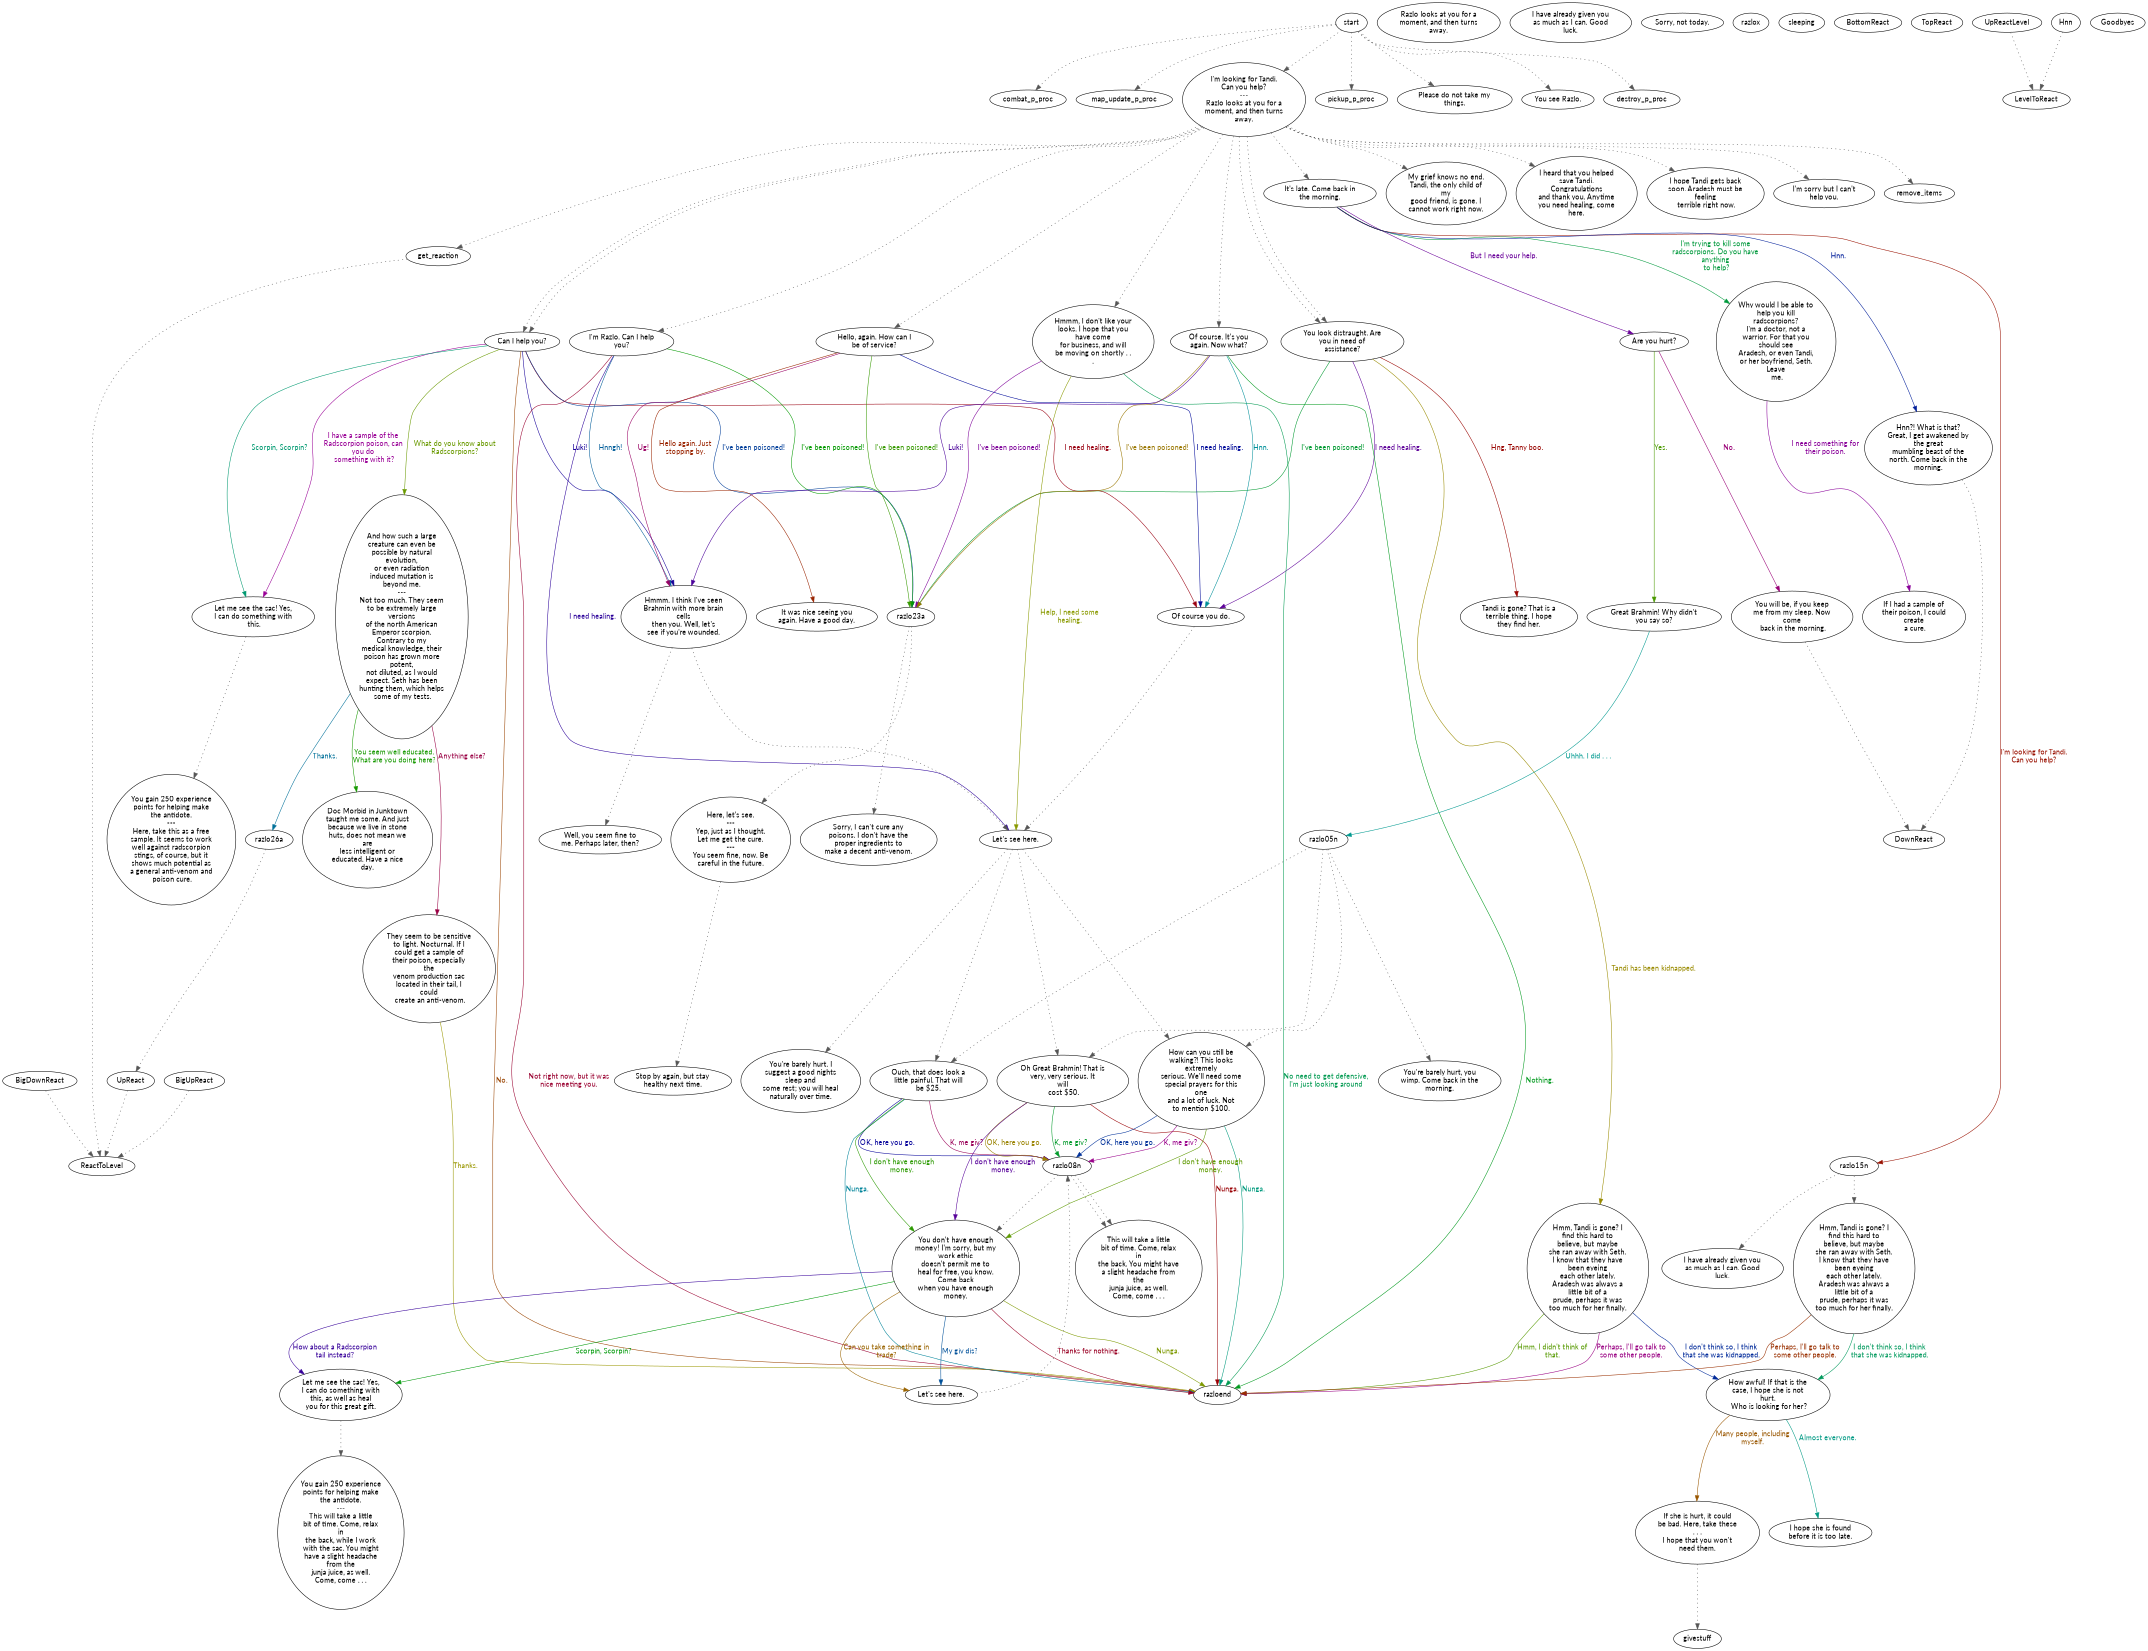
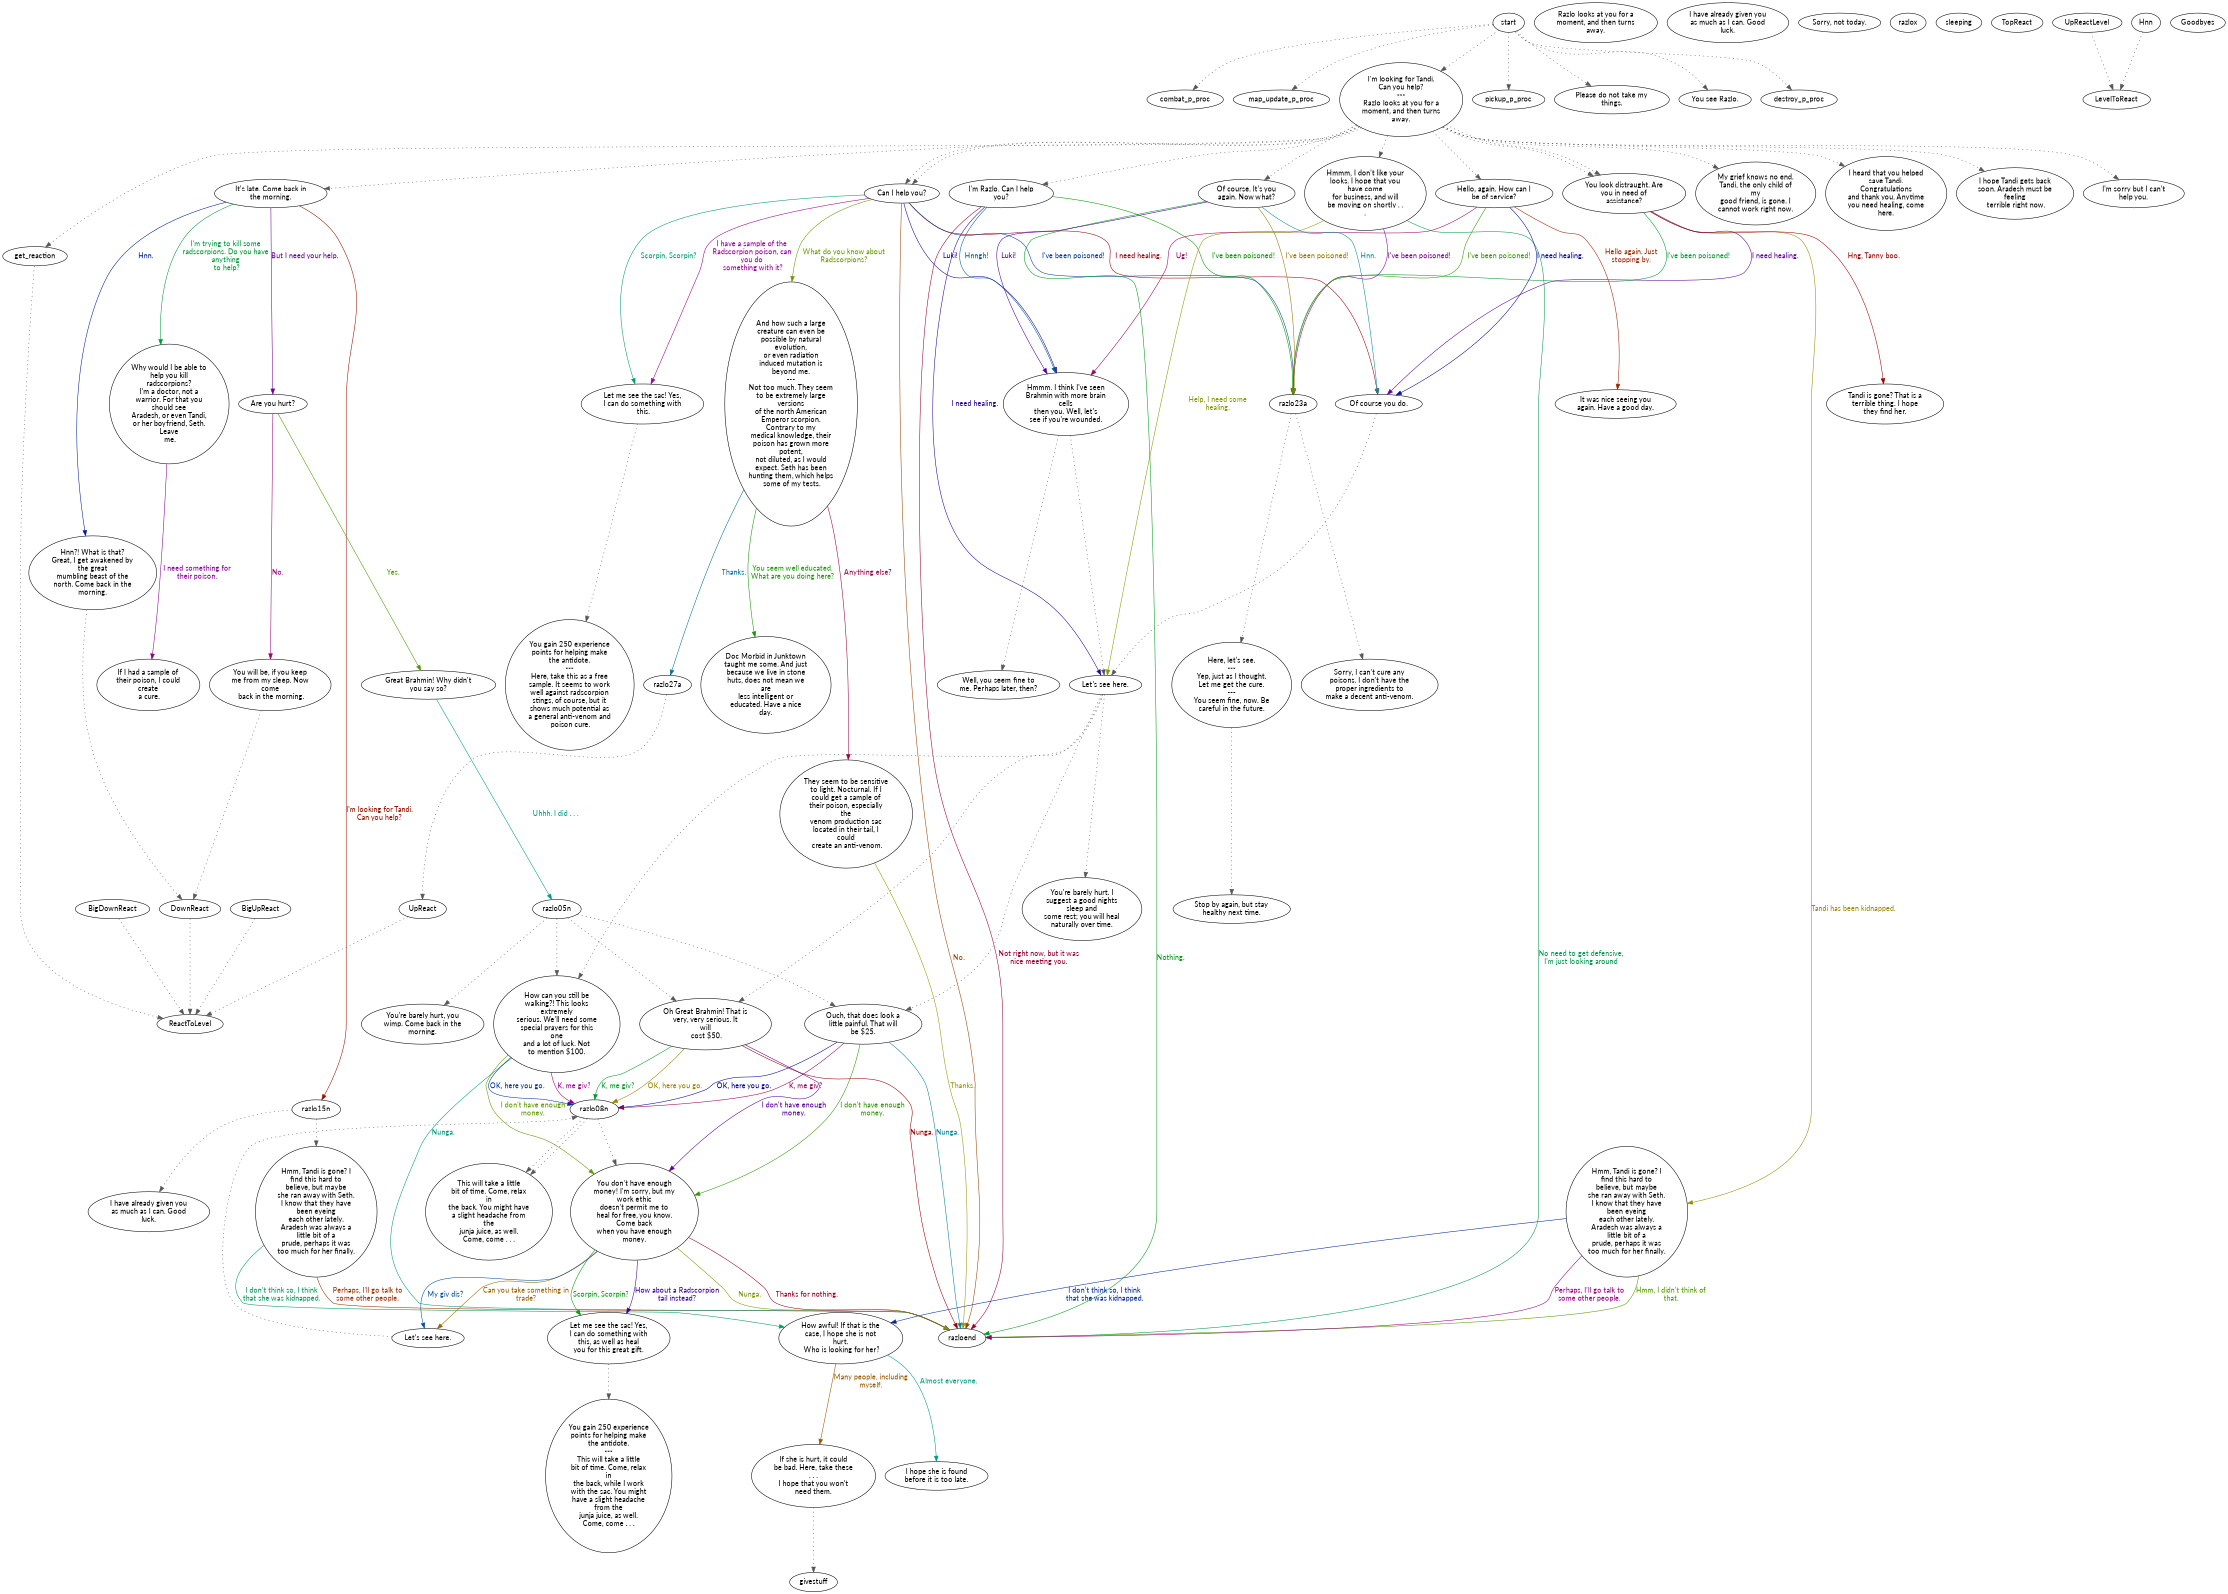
(1868, 23) -> none
(1919, 194) -> none
(269, 840) -> (668, 685)
none -> (190, 964)
